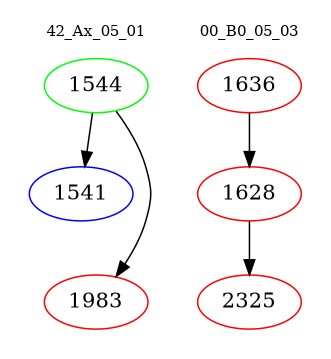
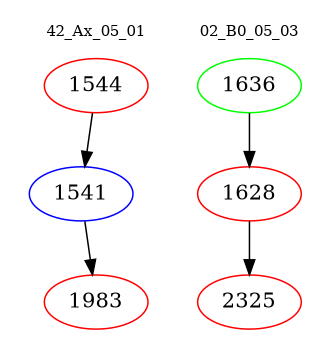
(249, 32) -> (249, 32)
(96, 86) -> (96, 86)
(249, 86) -> (249, 86)
(150, 186) -> (88, 241)
